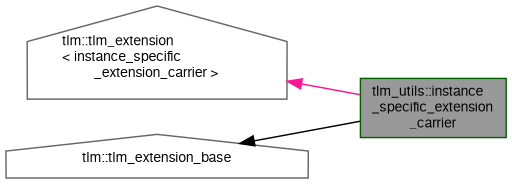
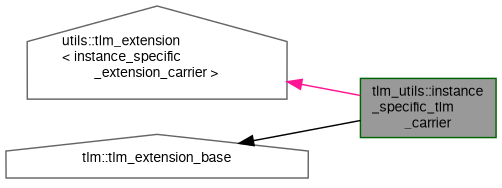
(157, 57) -> (157, 57)
(433, 108) -> (428, 108)
